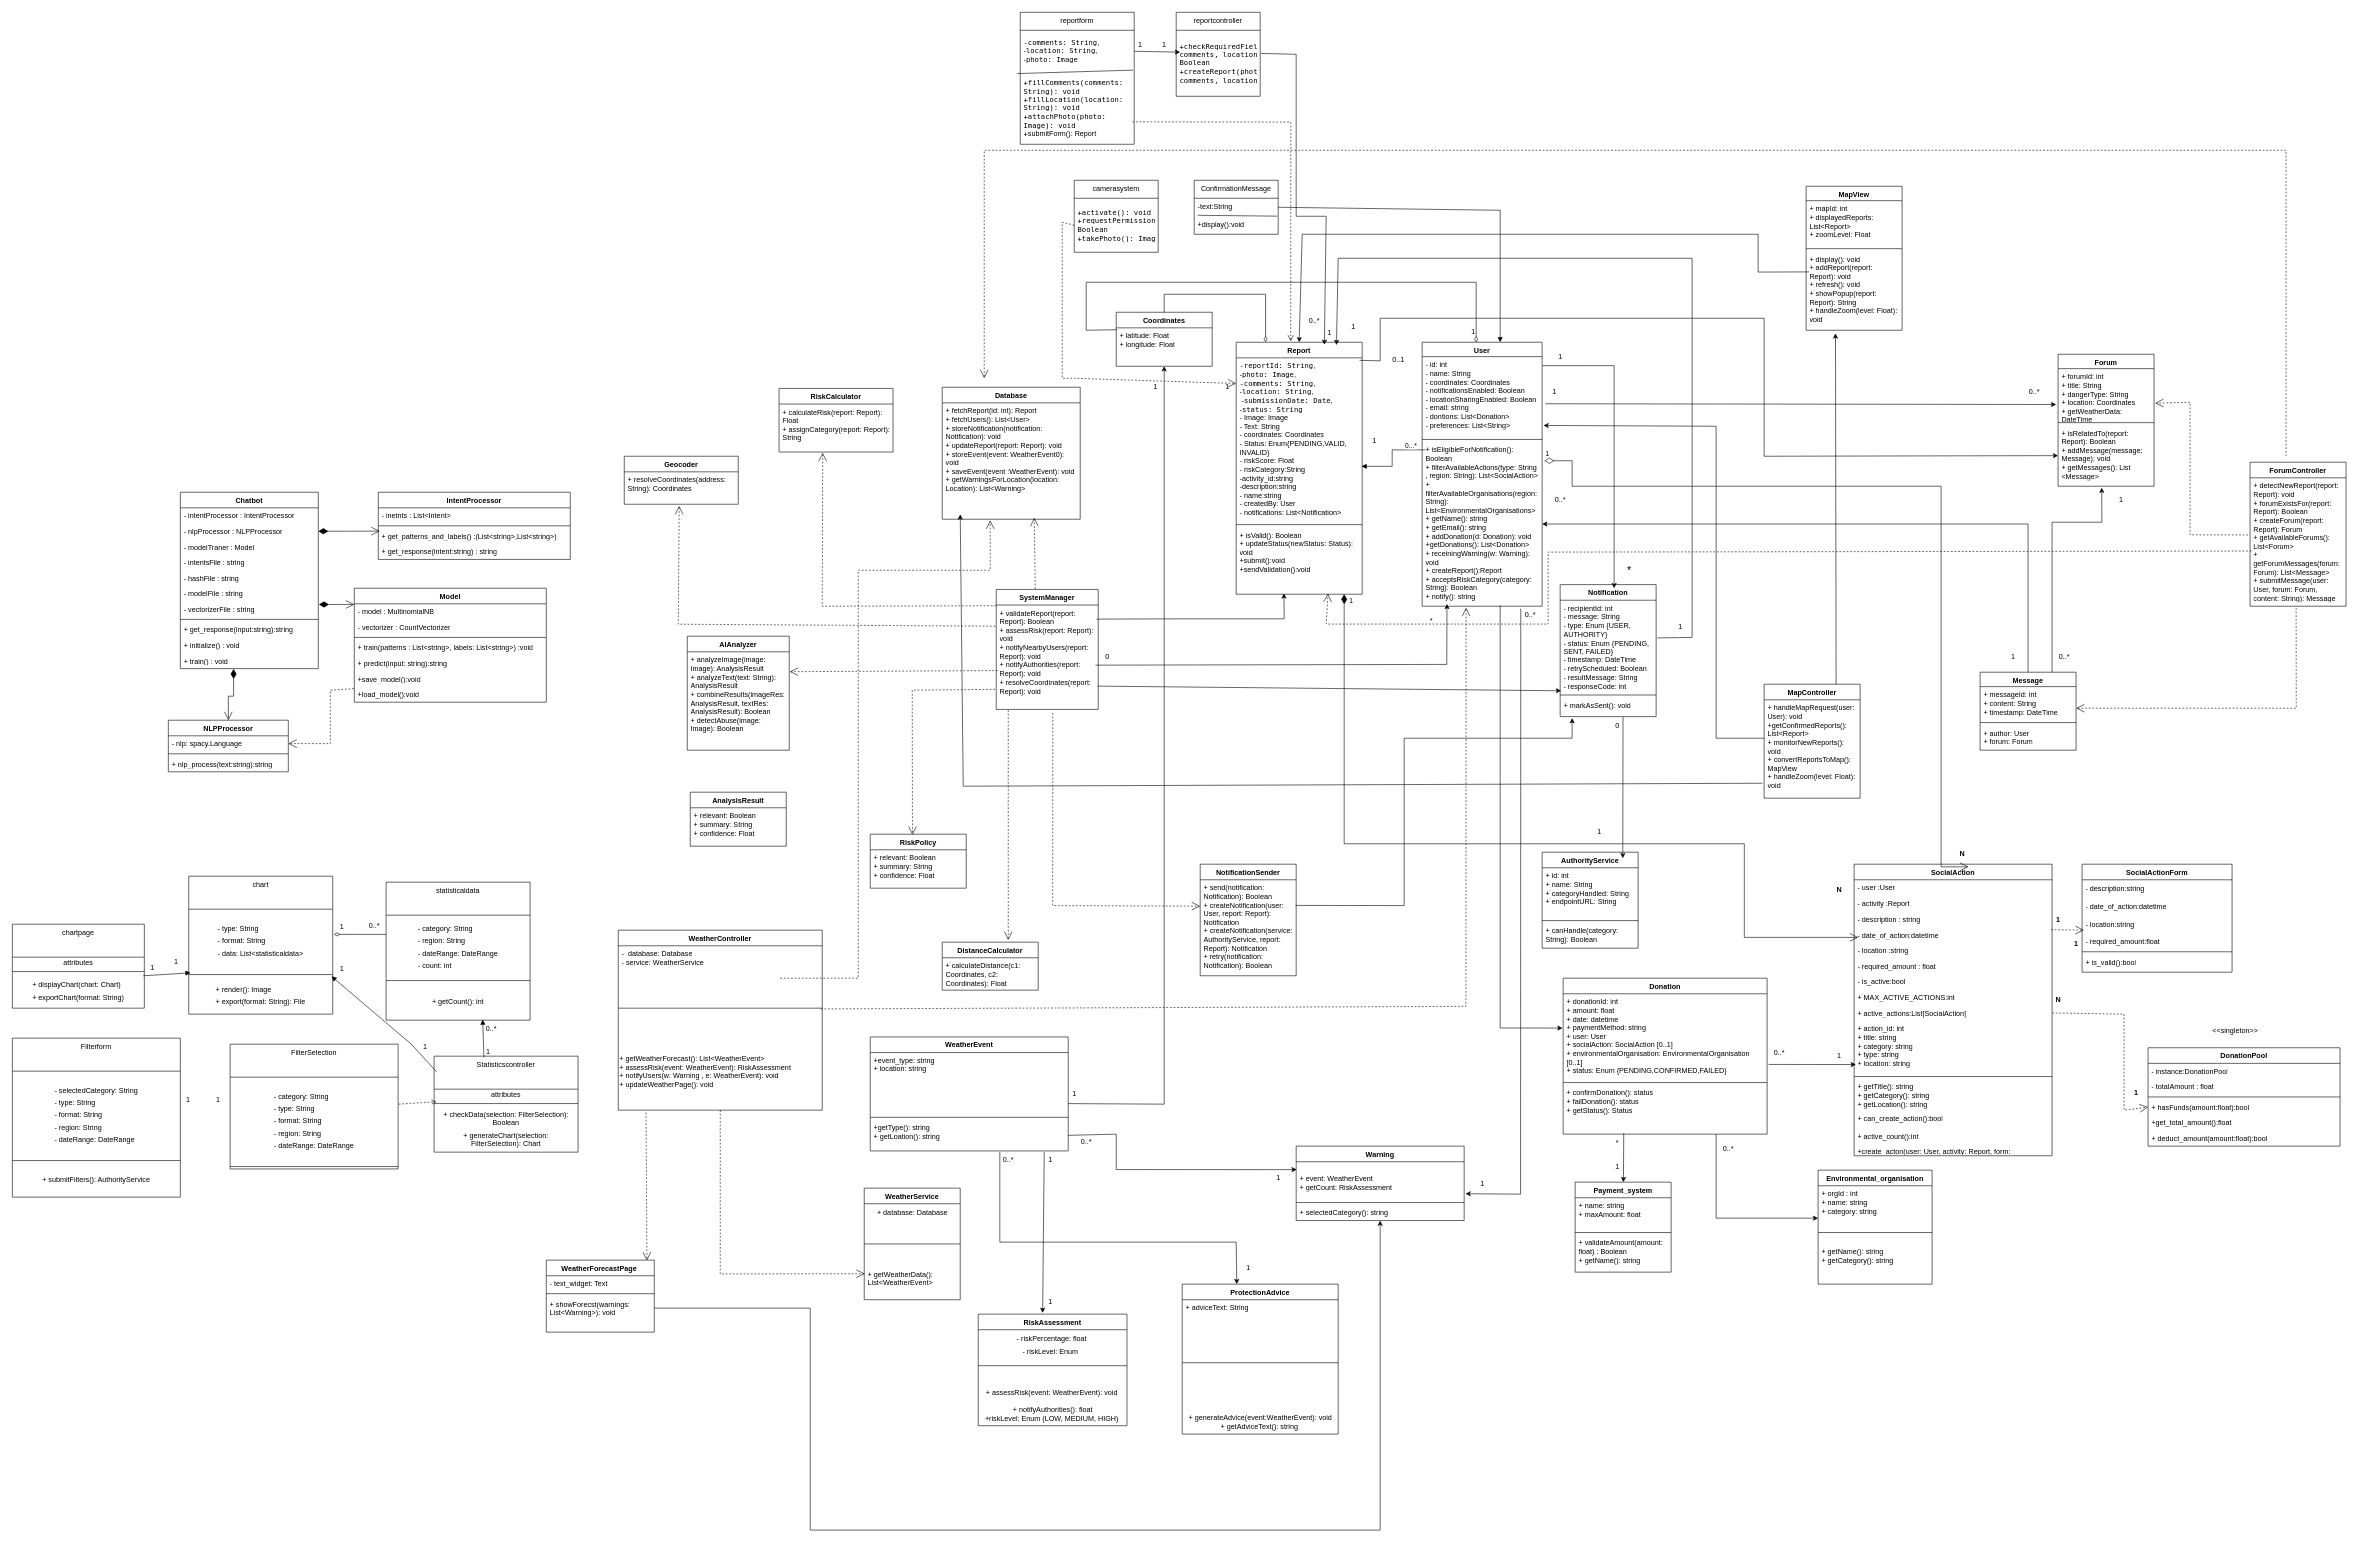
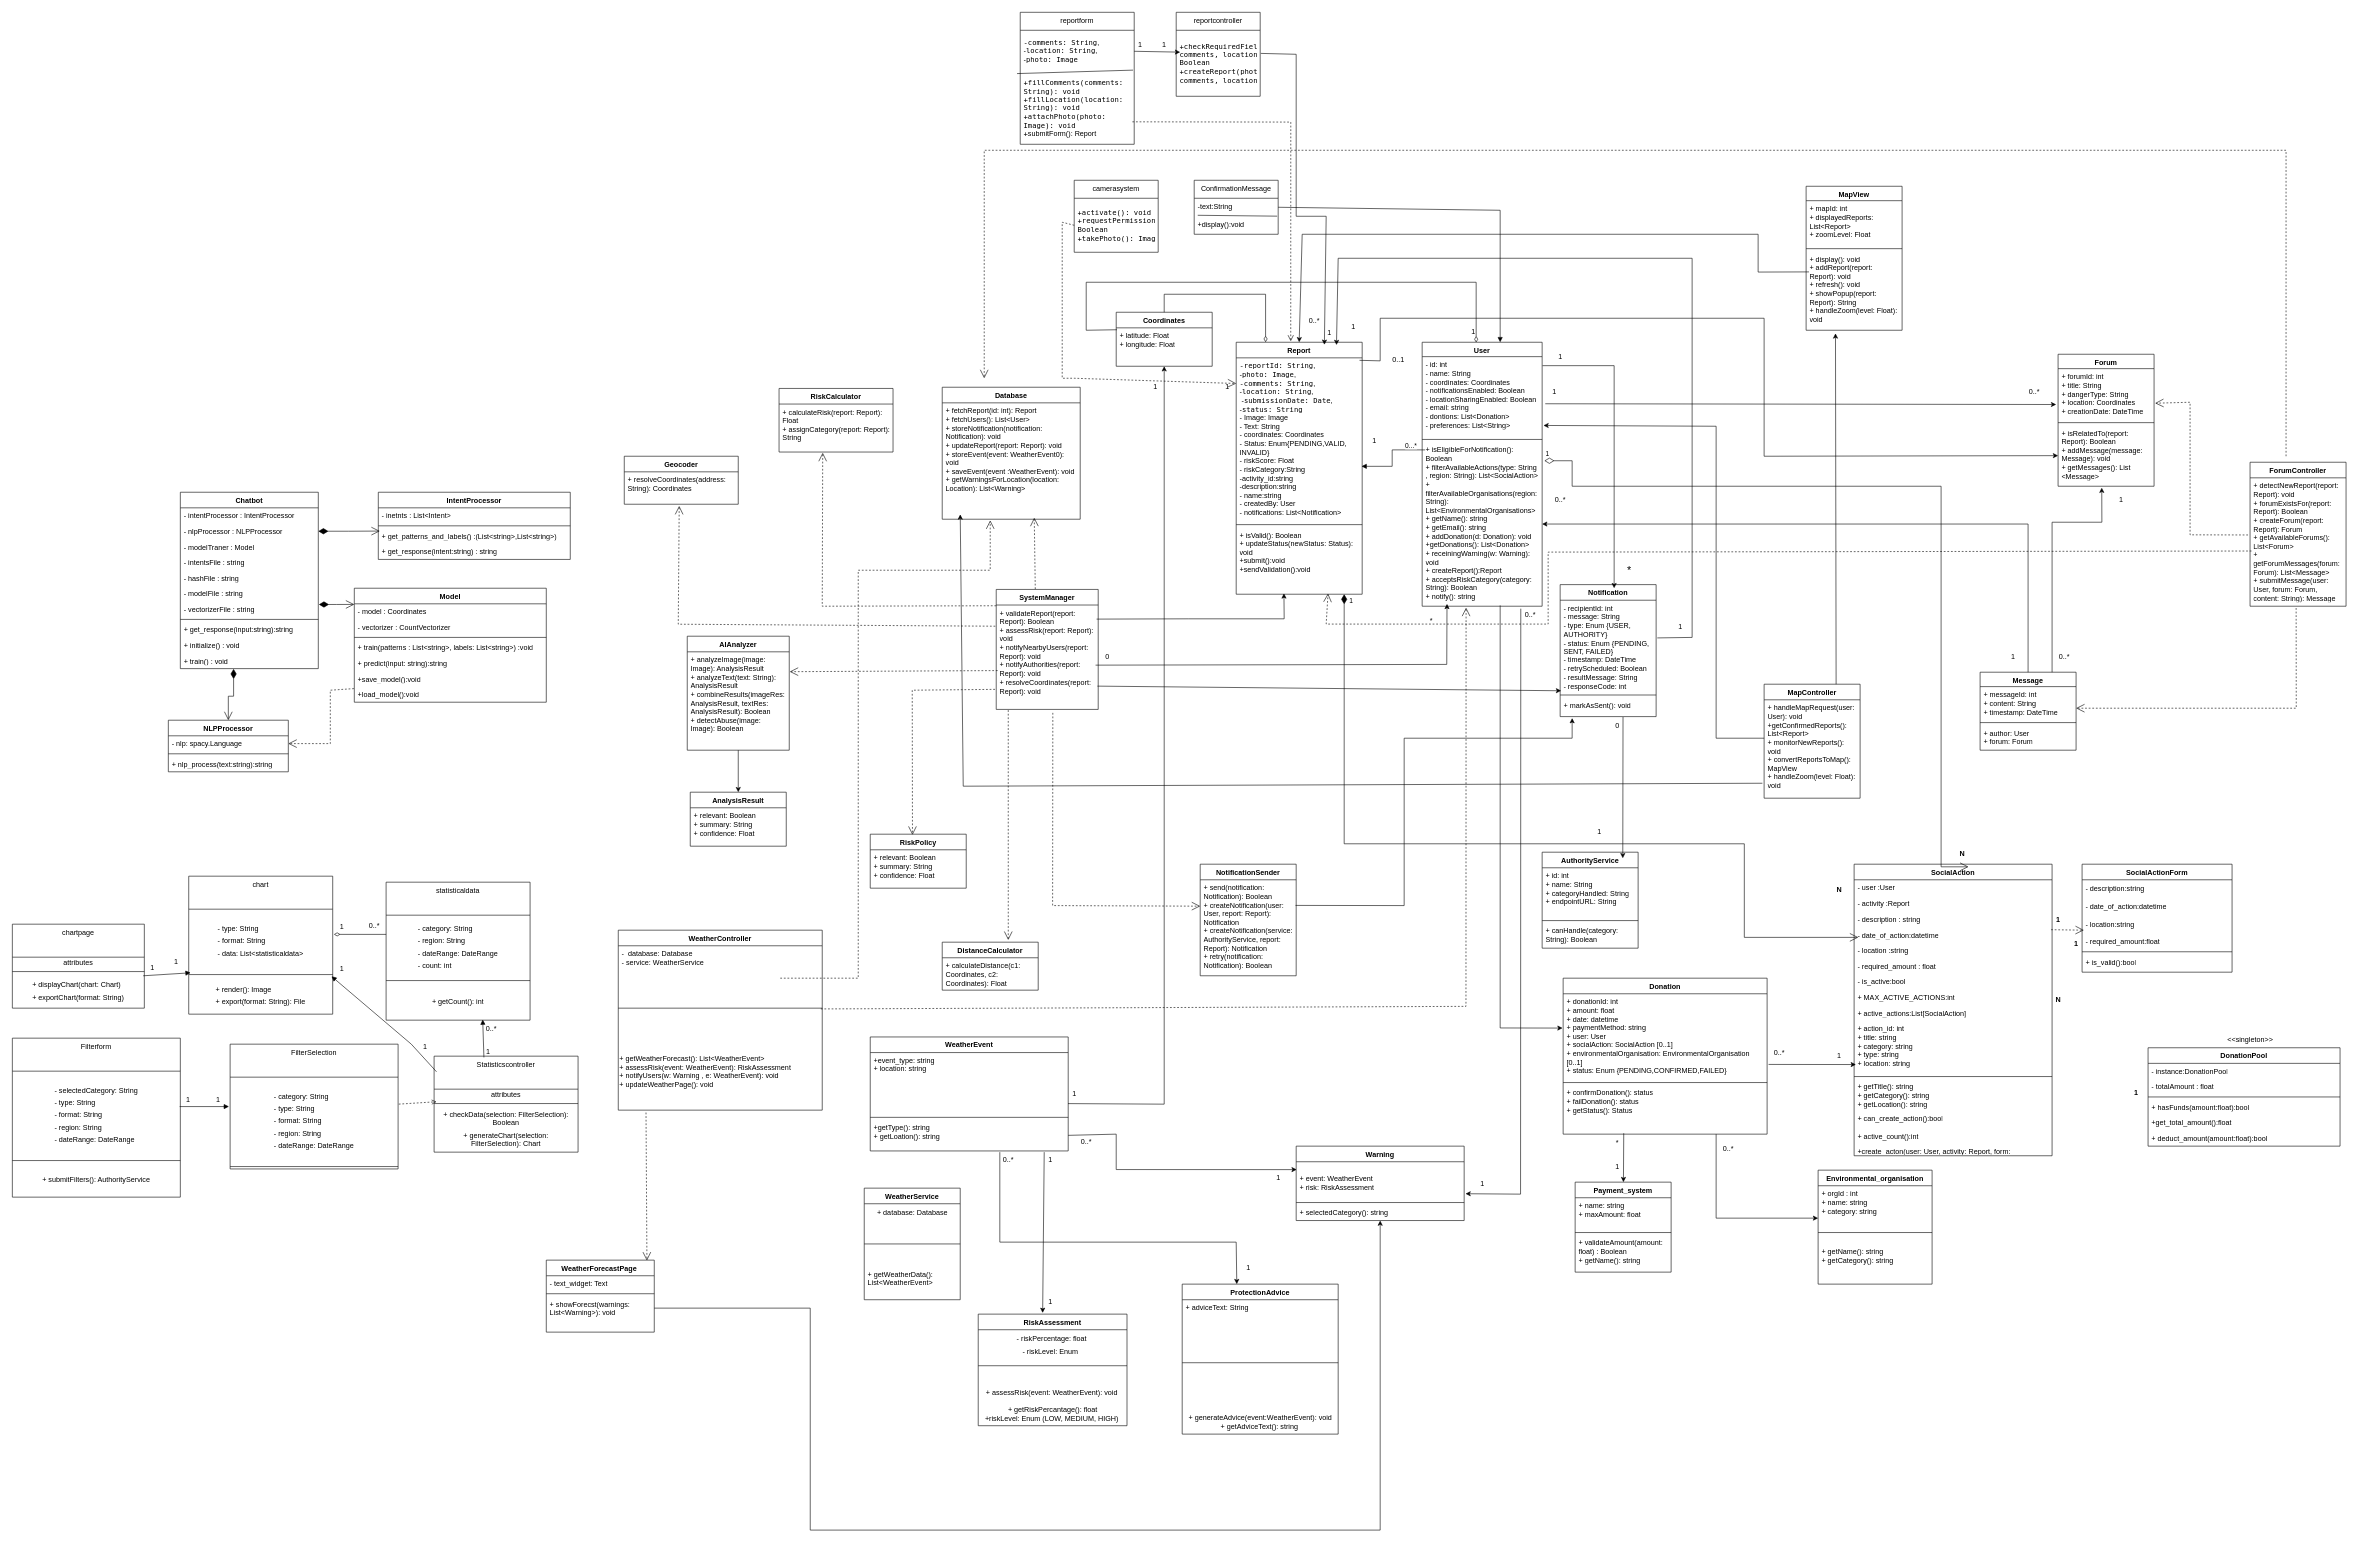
(2107, 399) -> (2106, 395)
(396, 612) -> (395, 612)
none -> (738, 786)
(2235, 1031) -> (2250, 1040)
(2124, 1037) -> none
none -> (203, 1107)
(1349, 1175) -> (1340, 1175)
(720, 1264) -> none
(1053, 1414) -> (1053, 1414)
